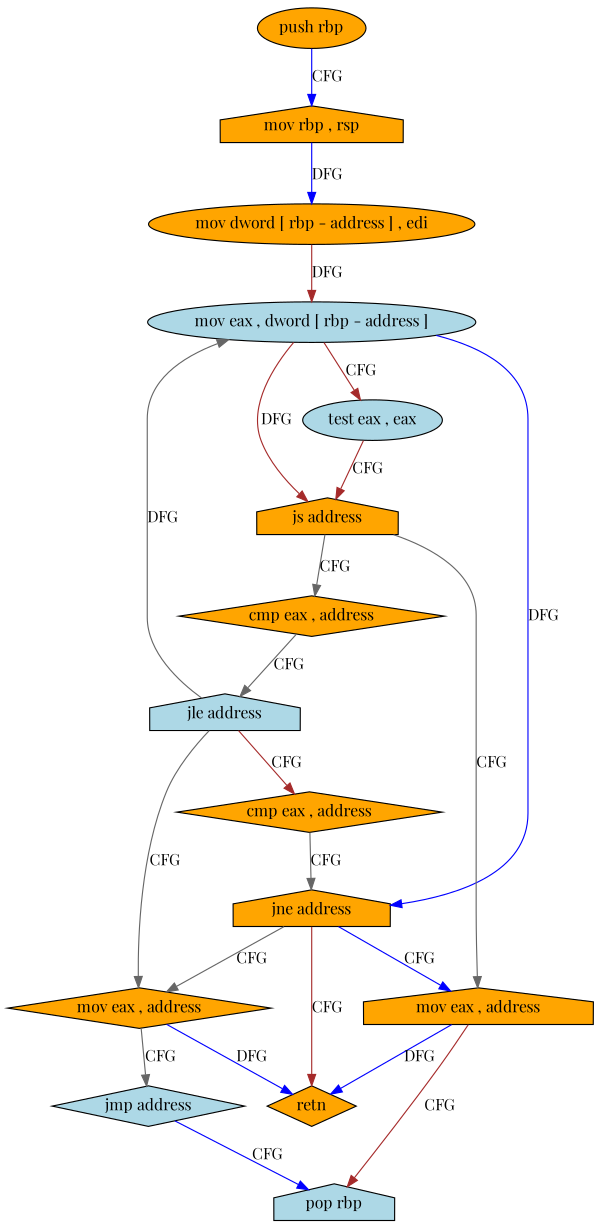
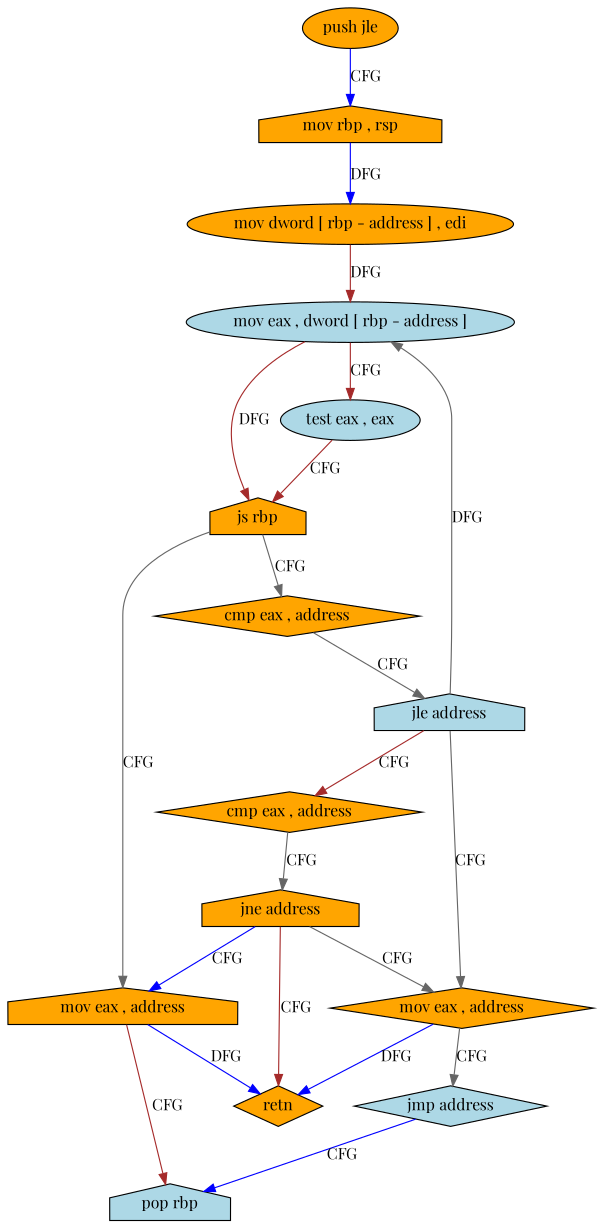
(312, 28) -> (350, 28)
(327, 518) -> (258, 518)
(528, 634) -> none
